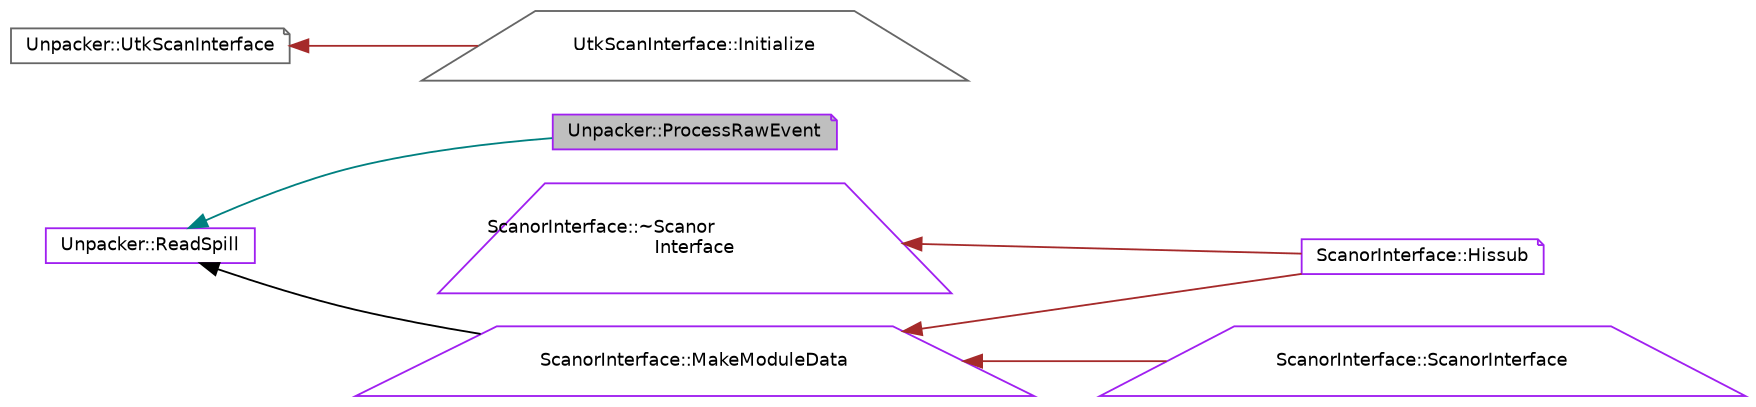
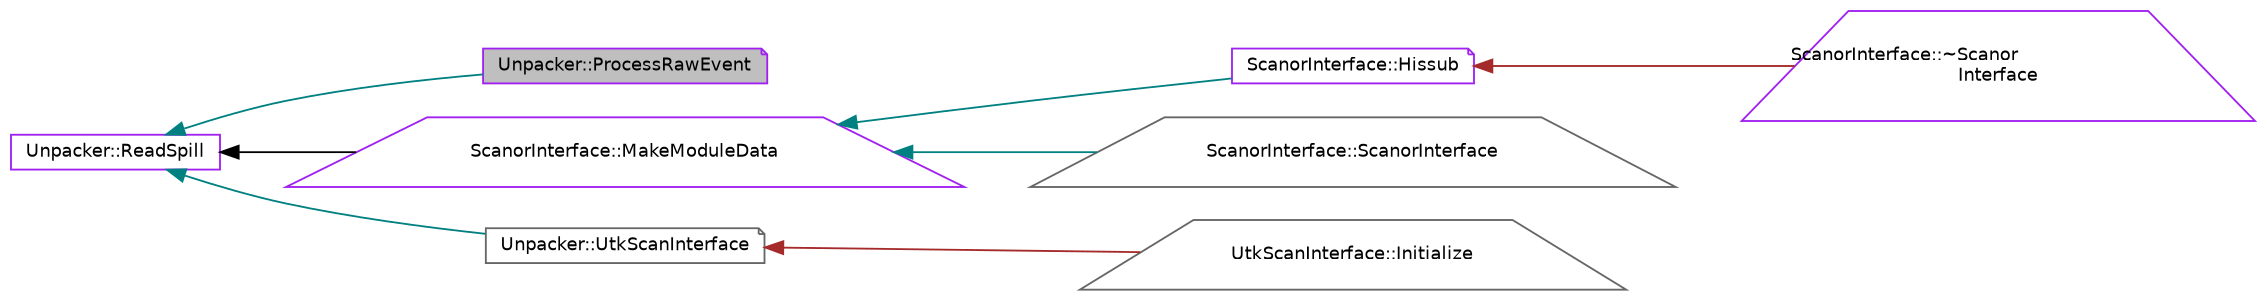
none -> (334, 213)
(1112, 249) -> (1644, 66)
(1112, 301) -> (1044, 99)
(1075, 361) -> (1005, 152)
(1423, 361) -> (1353, 152)
